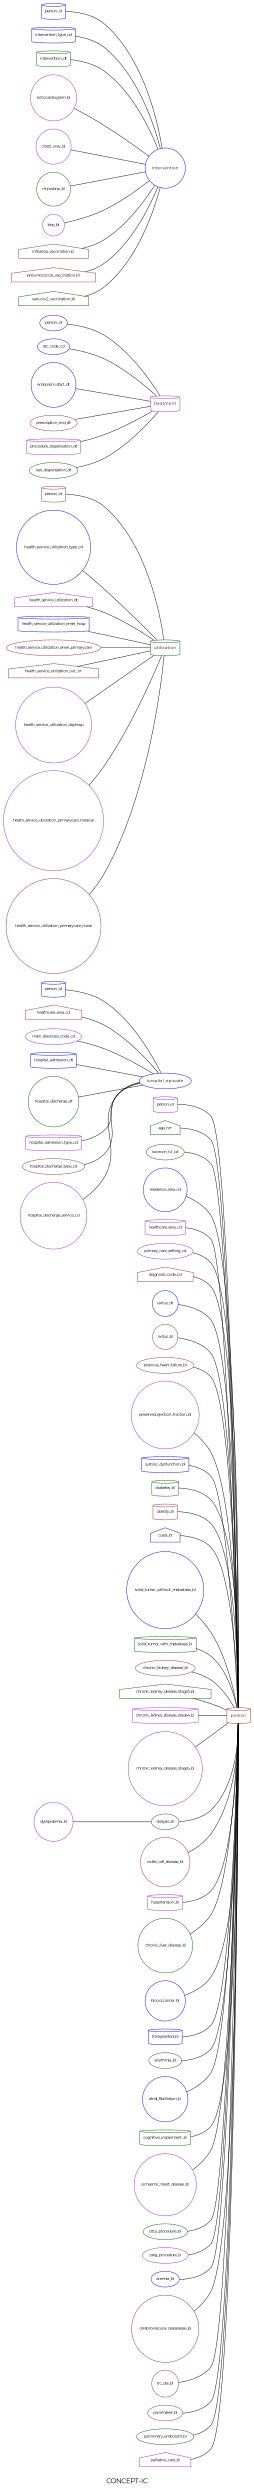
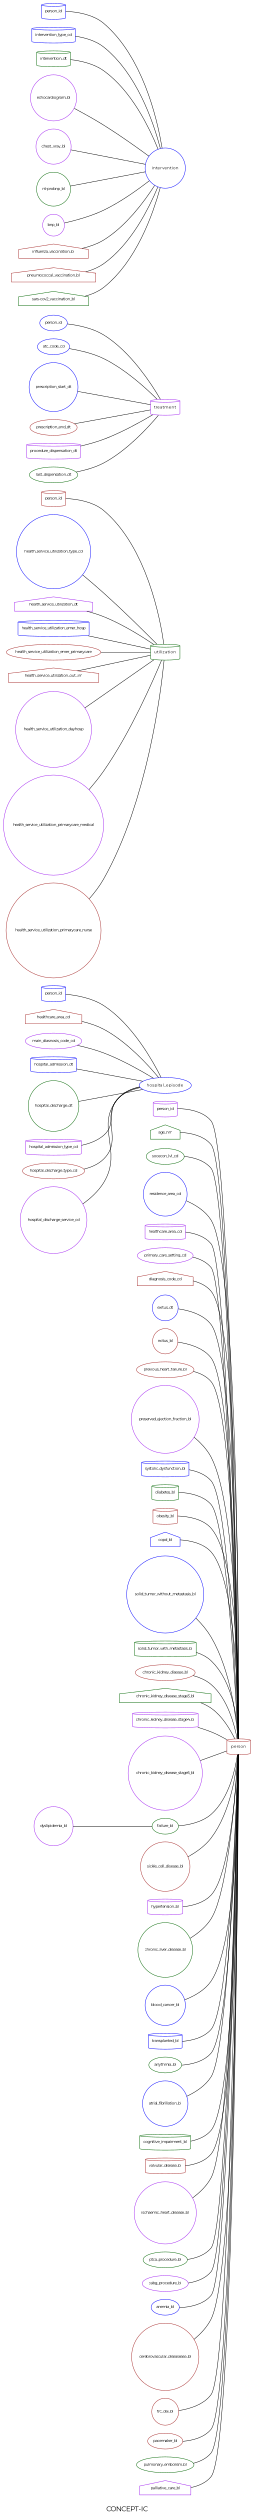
(54, 385) -> (54, 387)
(165, 1822) -> (165, 1826)
none -> (165, 2166)
